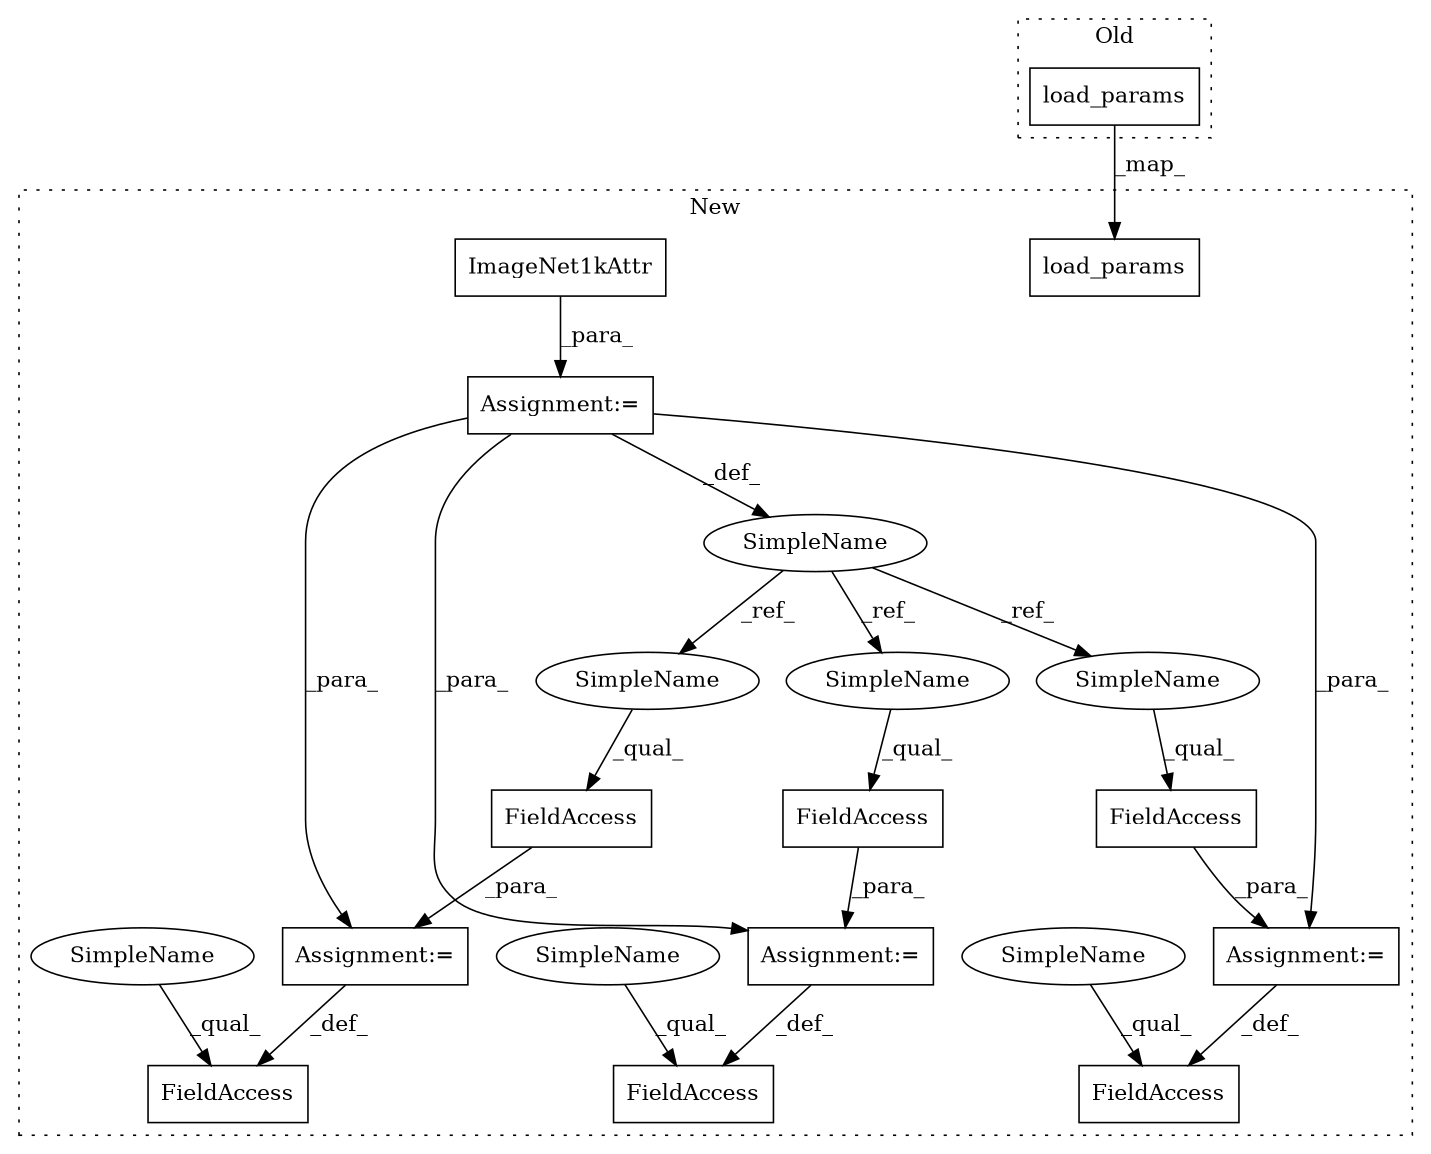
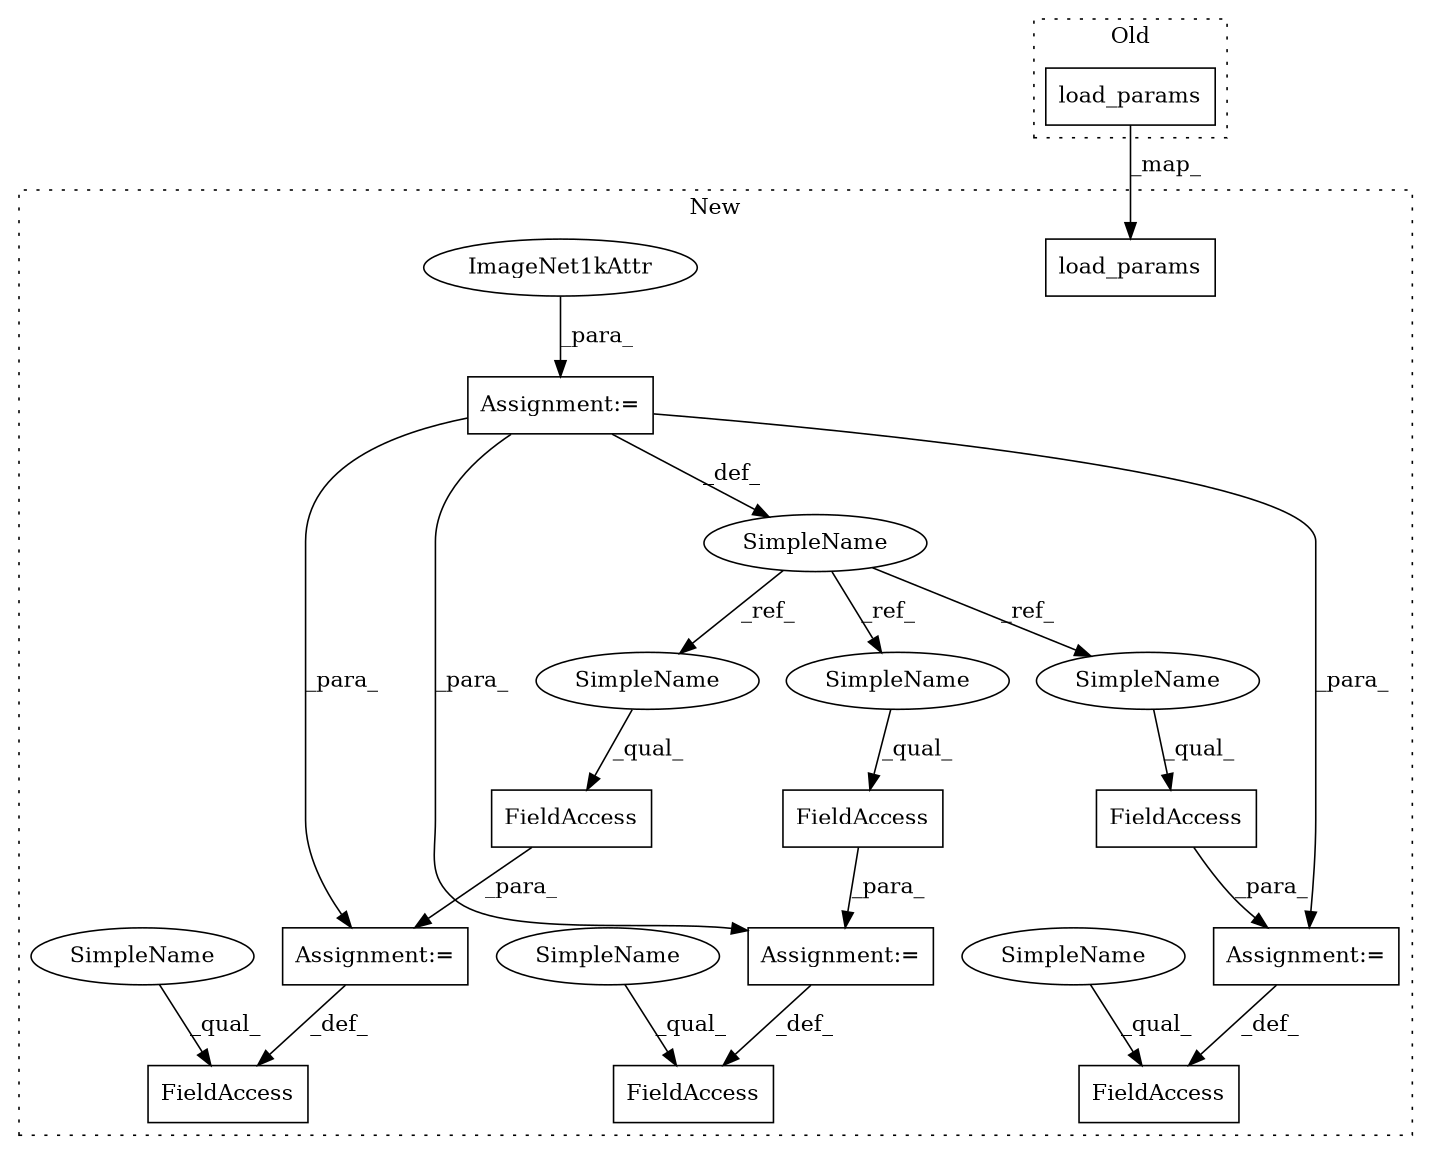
(560, 268) -> (560, 268)
